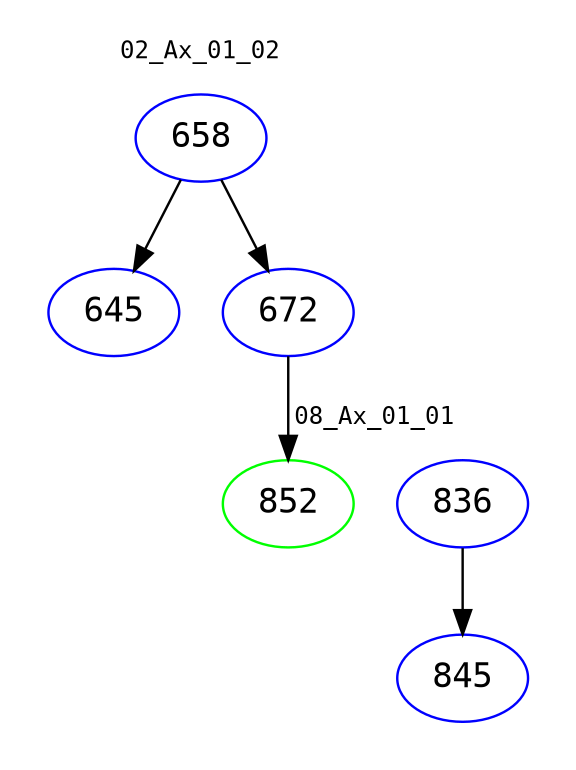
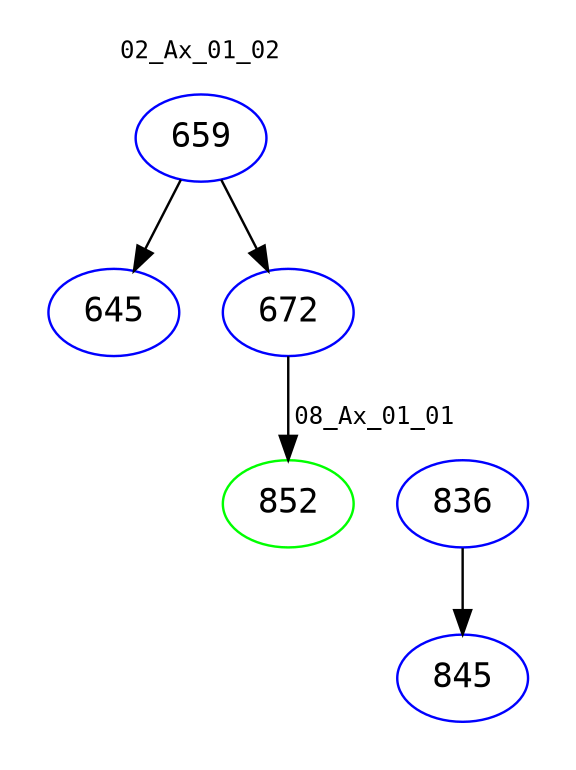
(201, 138) -> (201, 138)
